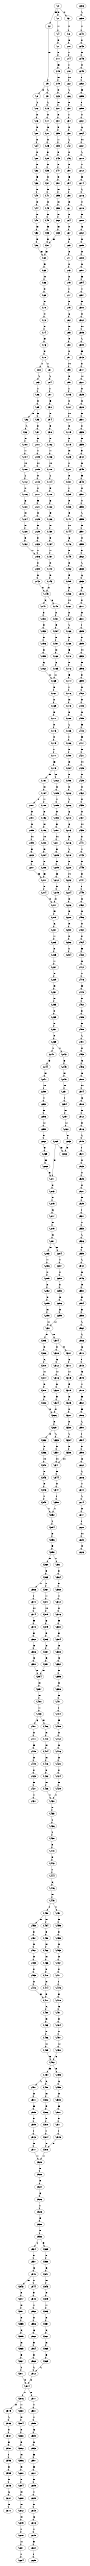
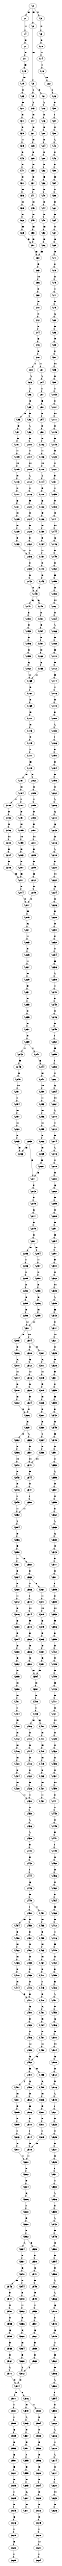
none -> (54, 960)
